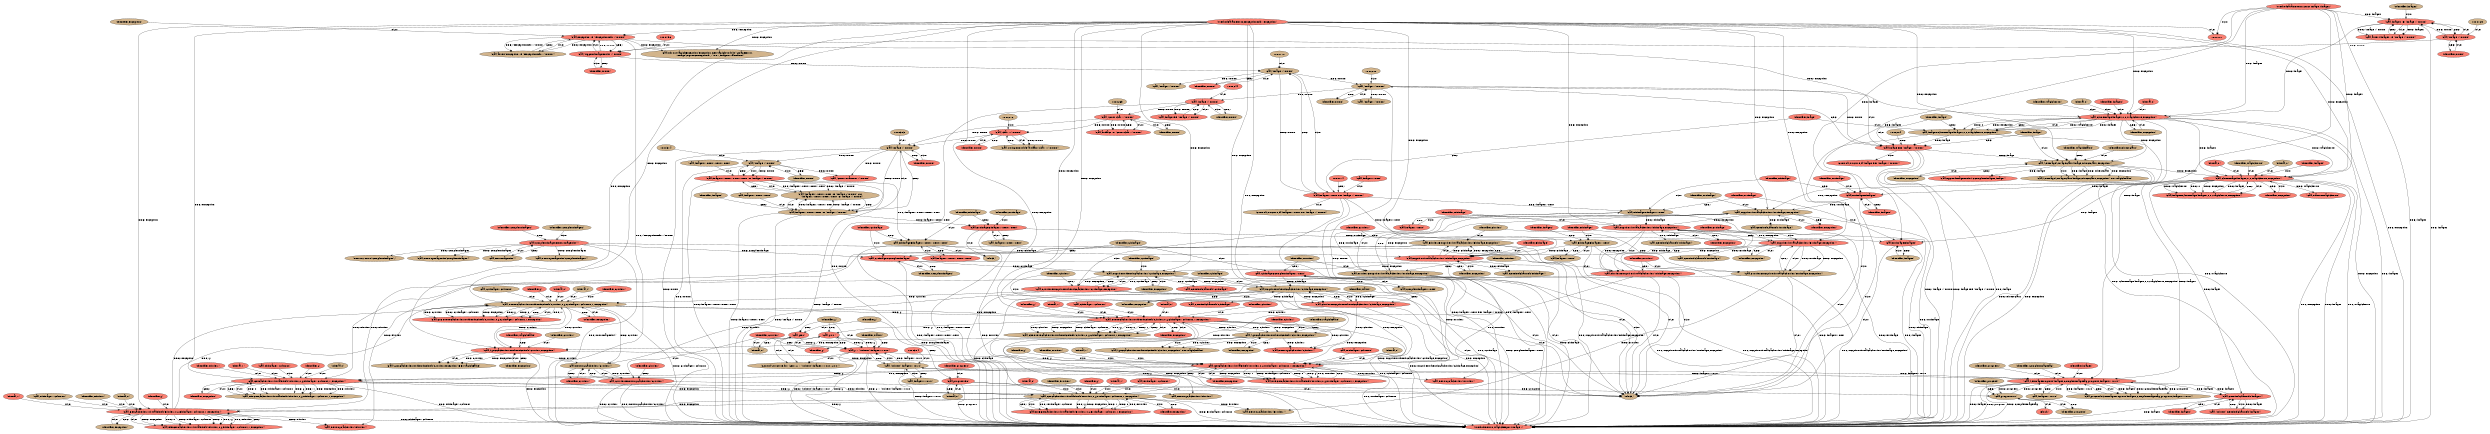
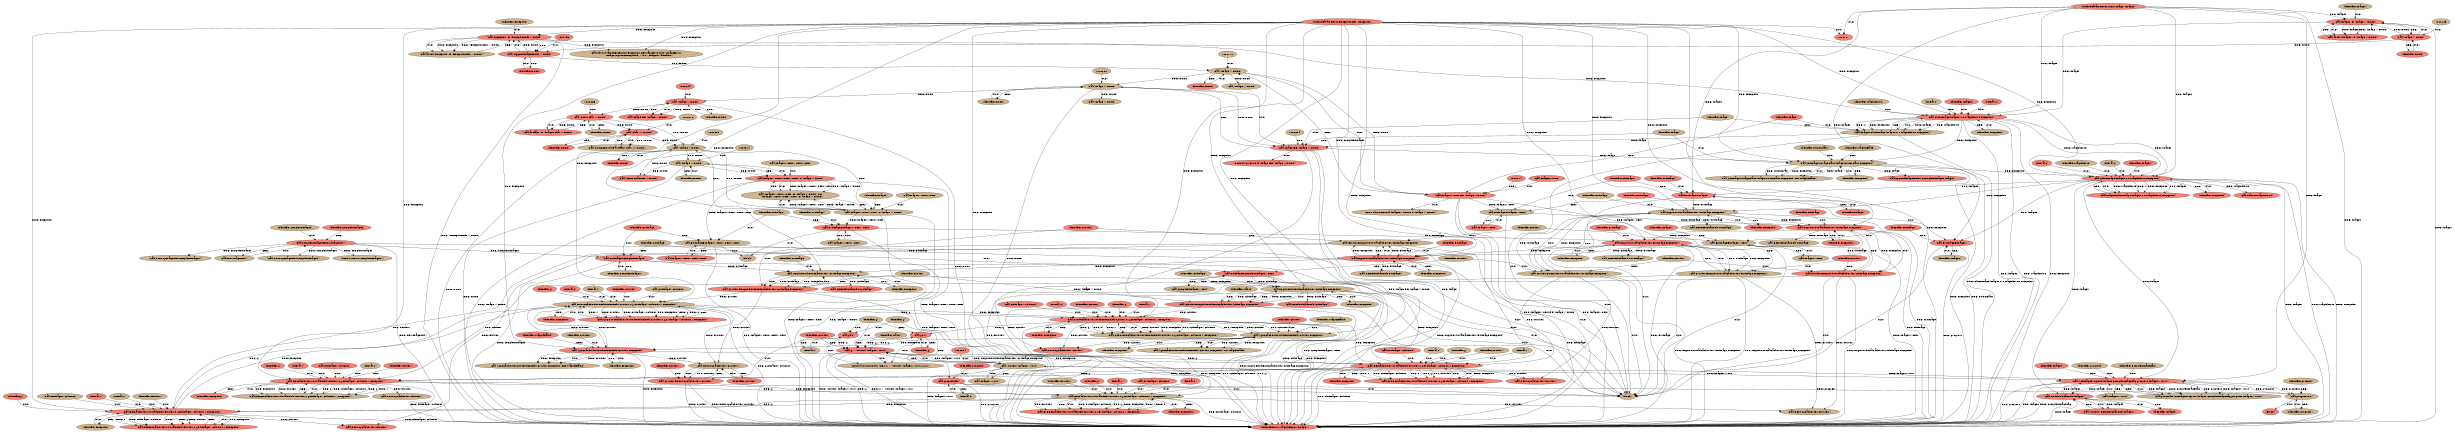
(1119, 132) -> (548, 132)
(1418, 140) -> (1351, 140)
(1378, 286) -> none
(1219, 331) -> (1836, 345)
(1913, 335) -> (1953, 335)
